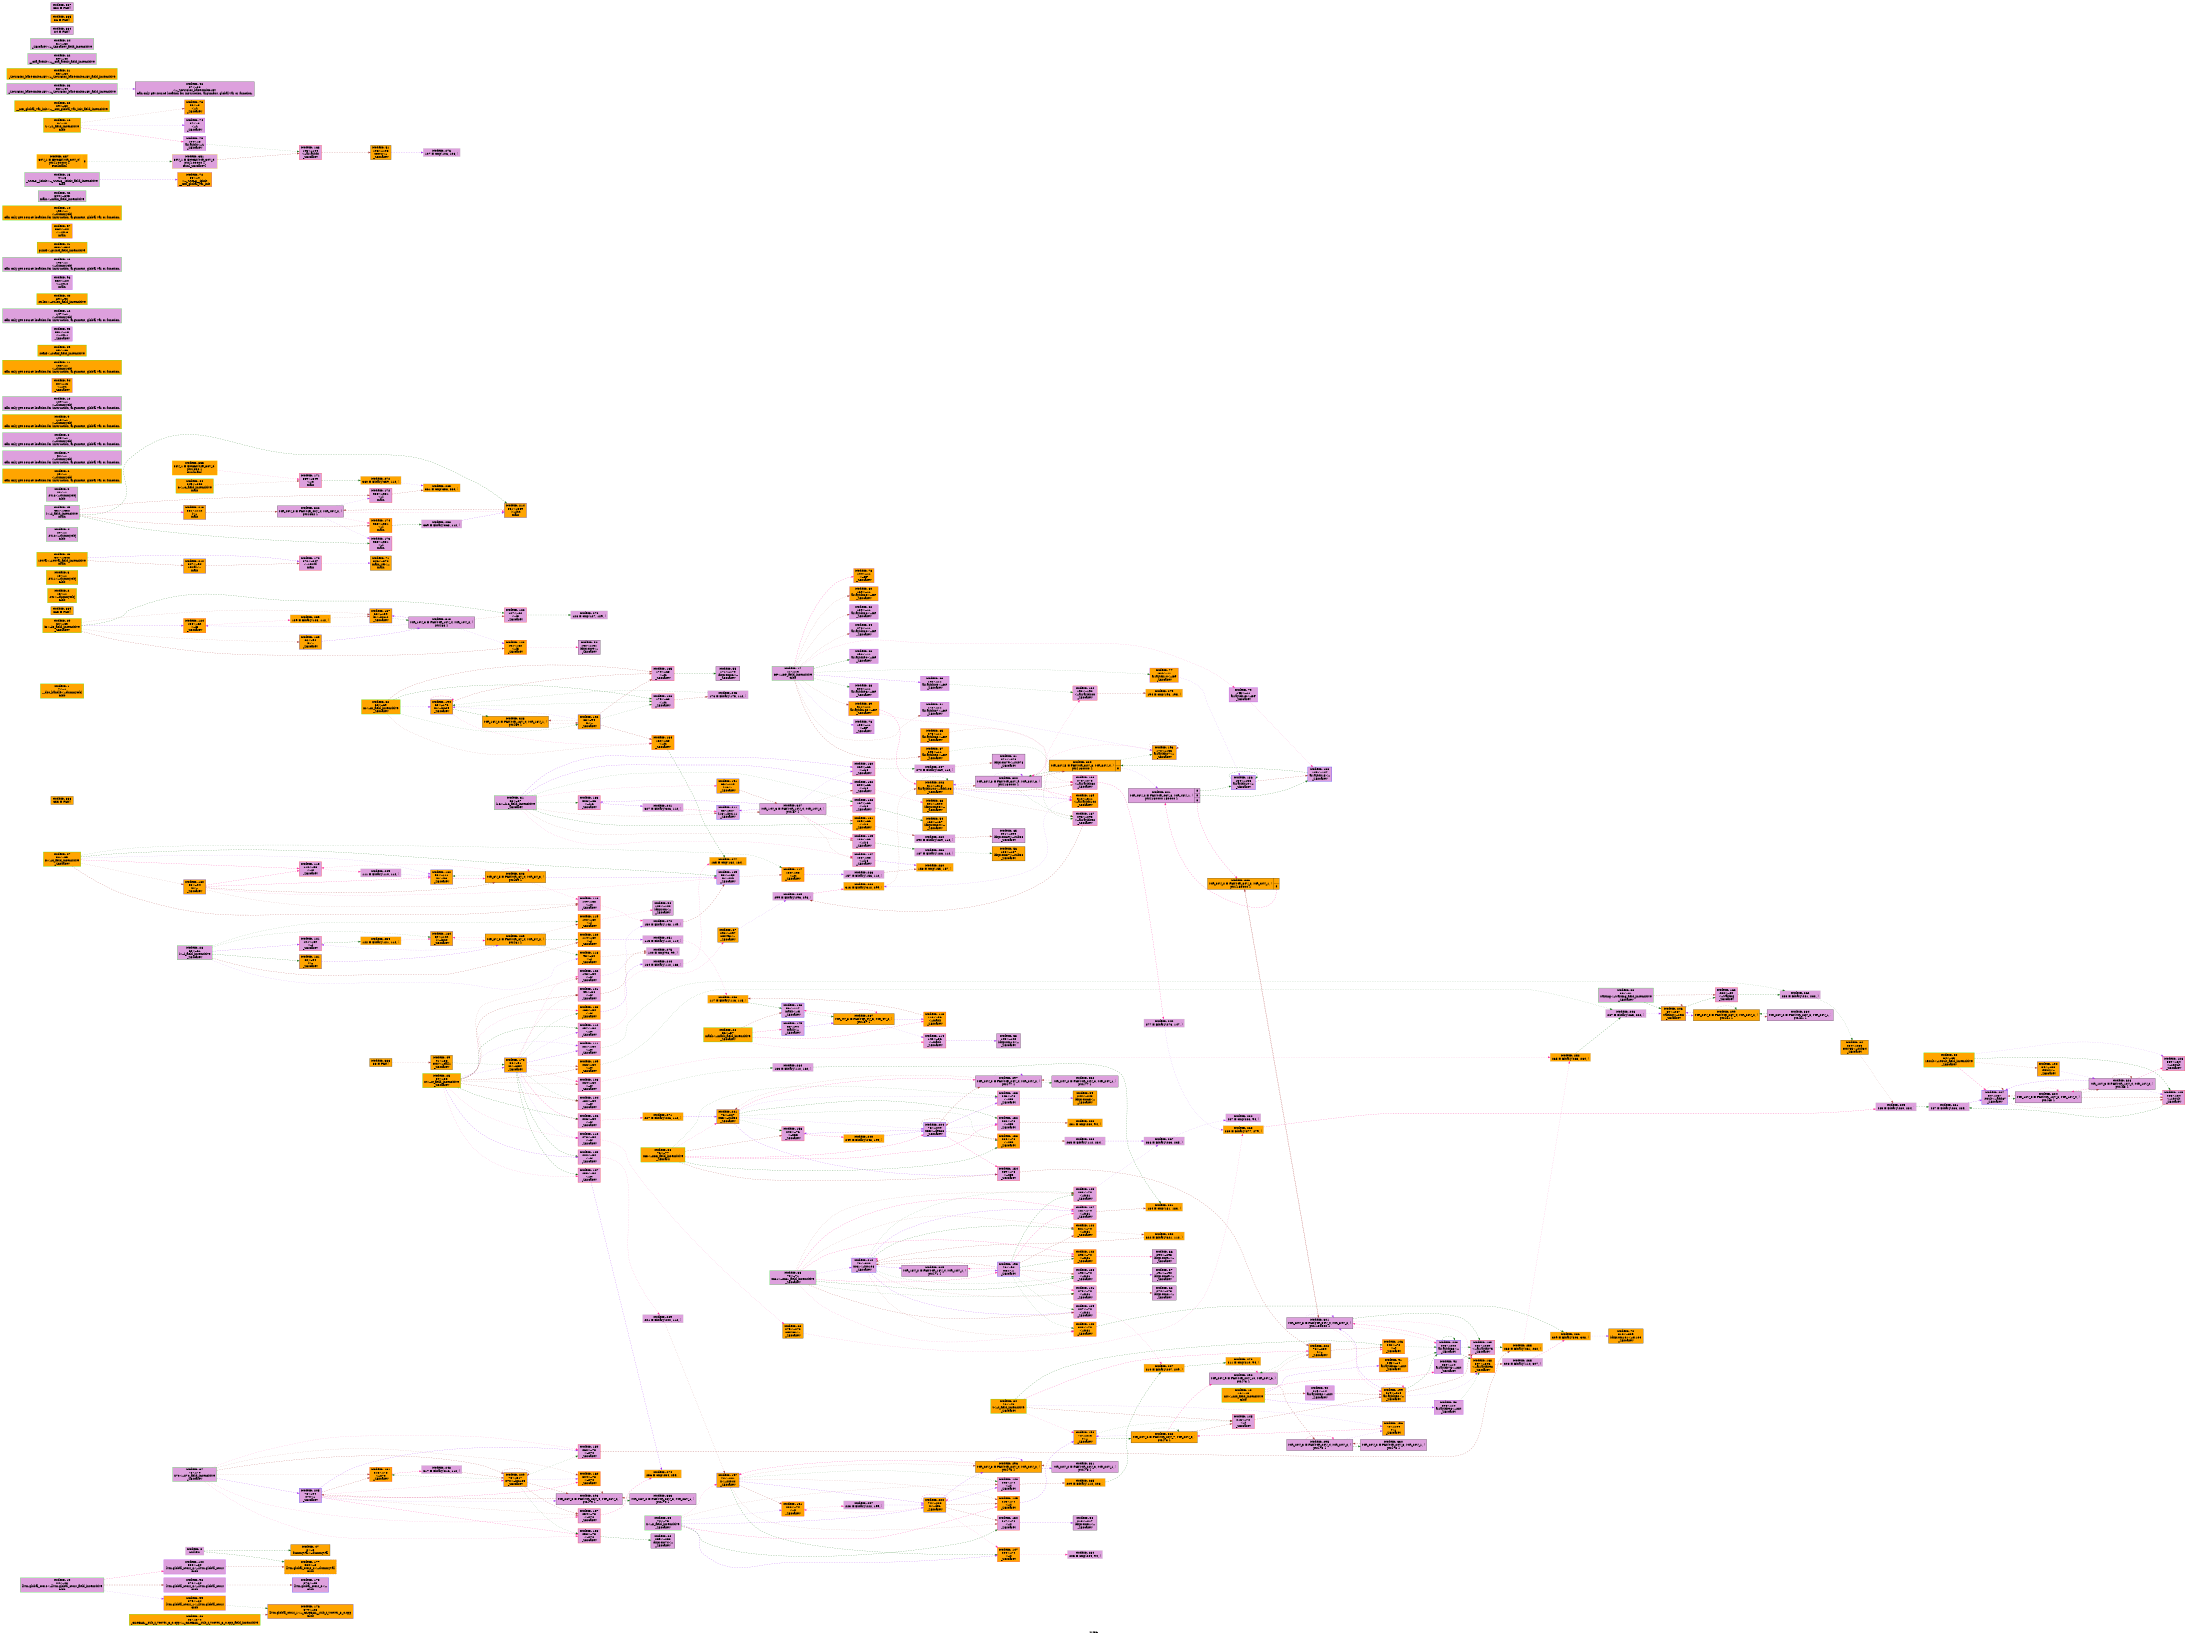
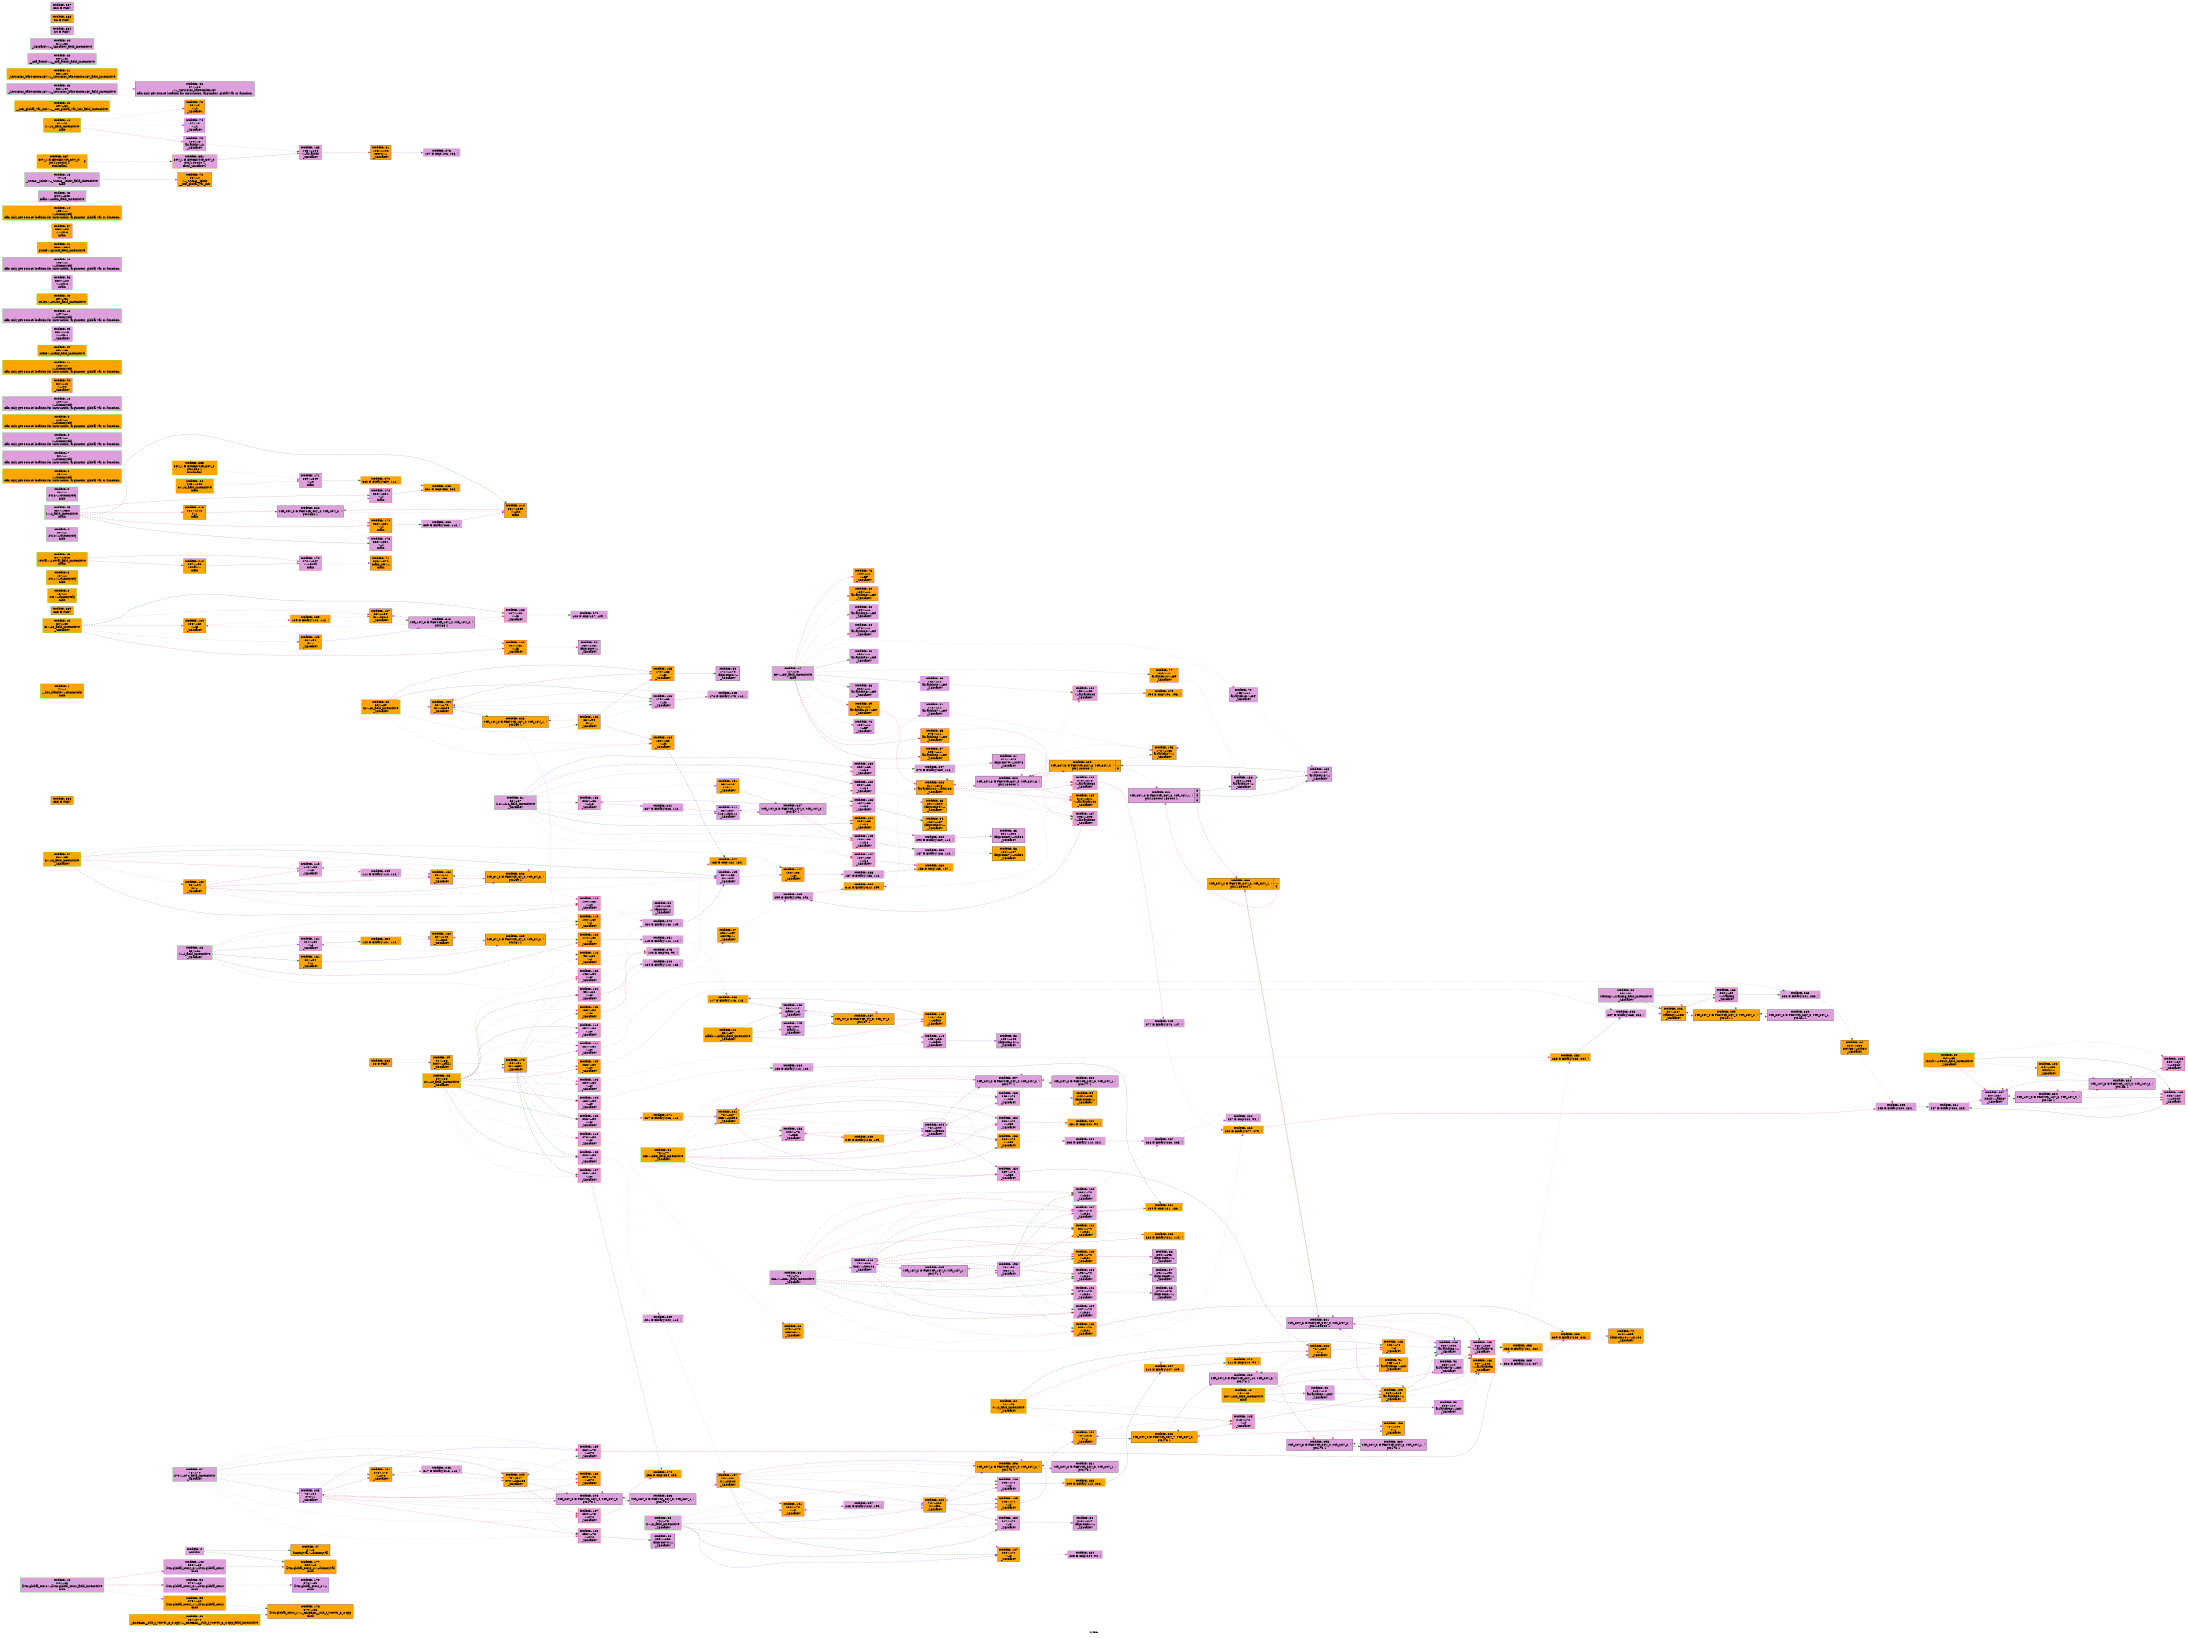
(663, 674) -> (663, 674)
(562, 723) -> (550, 828)
none -> (839, 743)
(663, 1159) -> (663, 1159)
